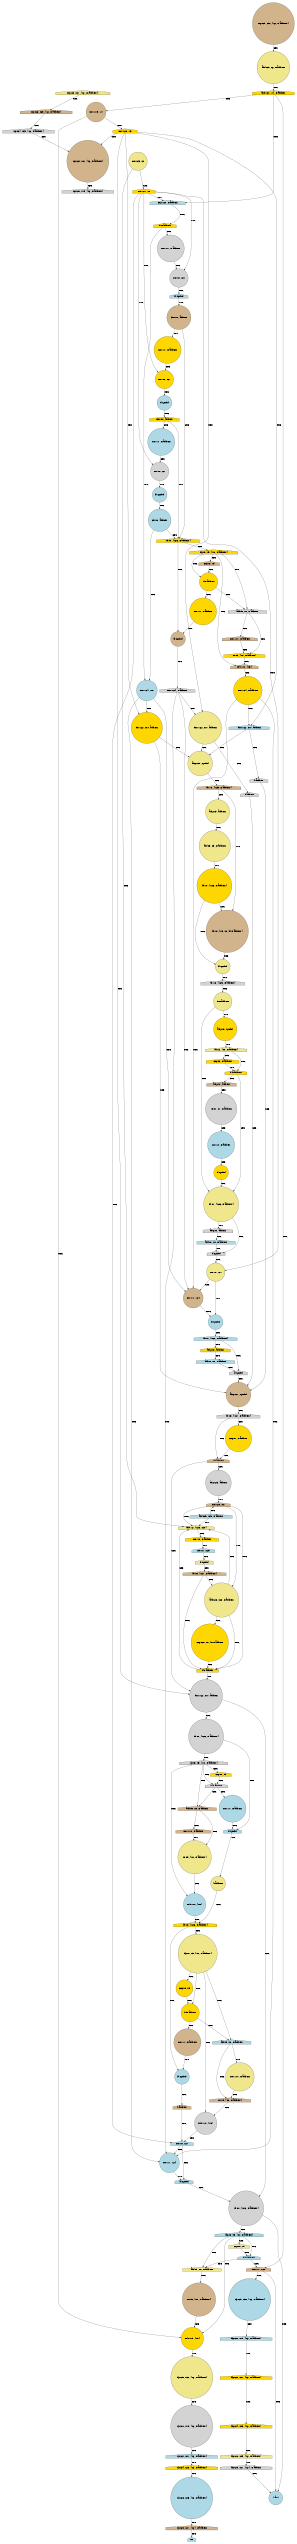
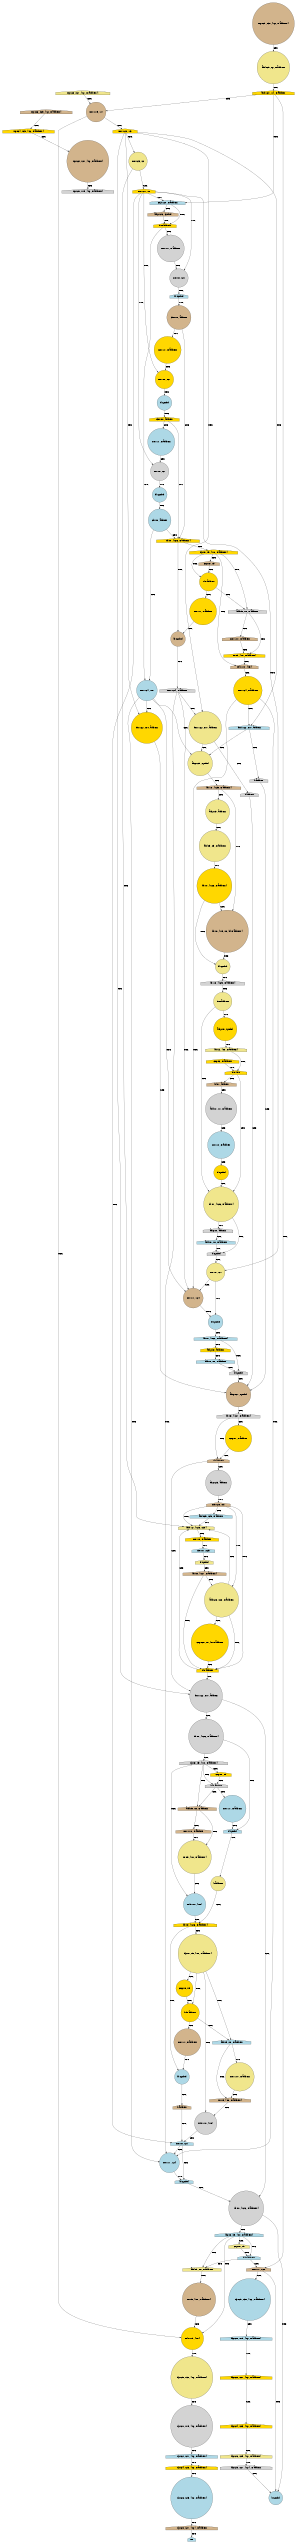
(65, 102) -> (87, 99)
(28, 131) -> (28, 131)
(109, 137) -> (130, 142)
none -> (163, 214)
(174, 748) -> (177, 722)
(225, 1055) -> none
(236, 1073) -> (236, 1073)
(222, 1084) -> (222, 1084)
(221, 1109) -> (221, 1109)
(210, 1510) -> (216, 1510)
(276, 2498) -> (276, 2498)
